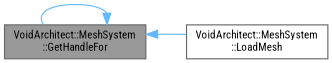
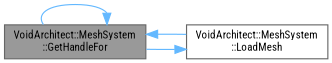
none -> (161, 49)
